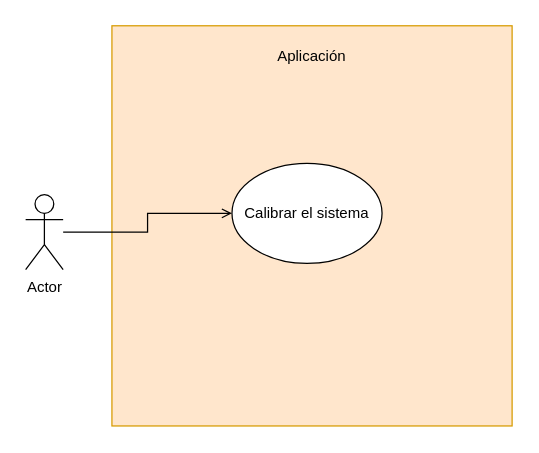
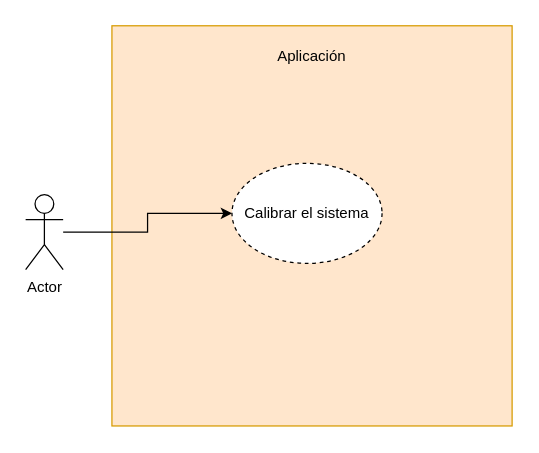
(224, 213) -> (222, 213)
(307, 213) -> (307, 213)
